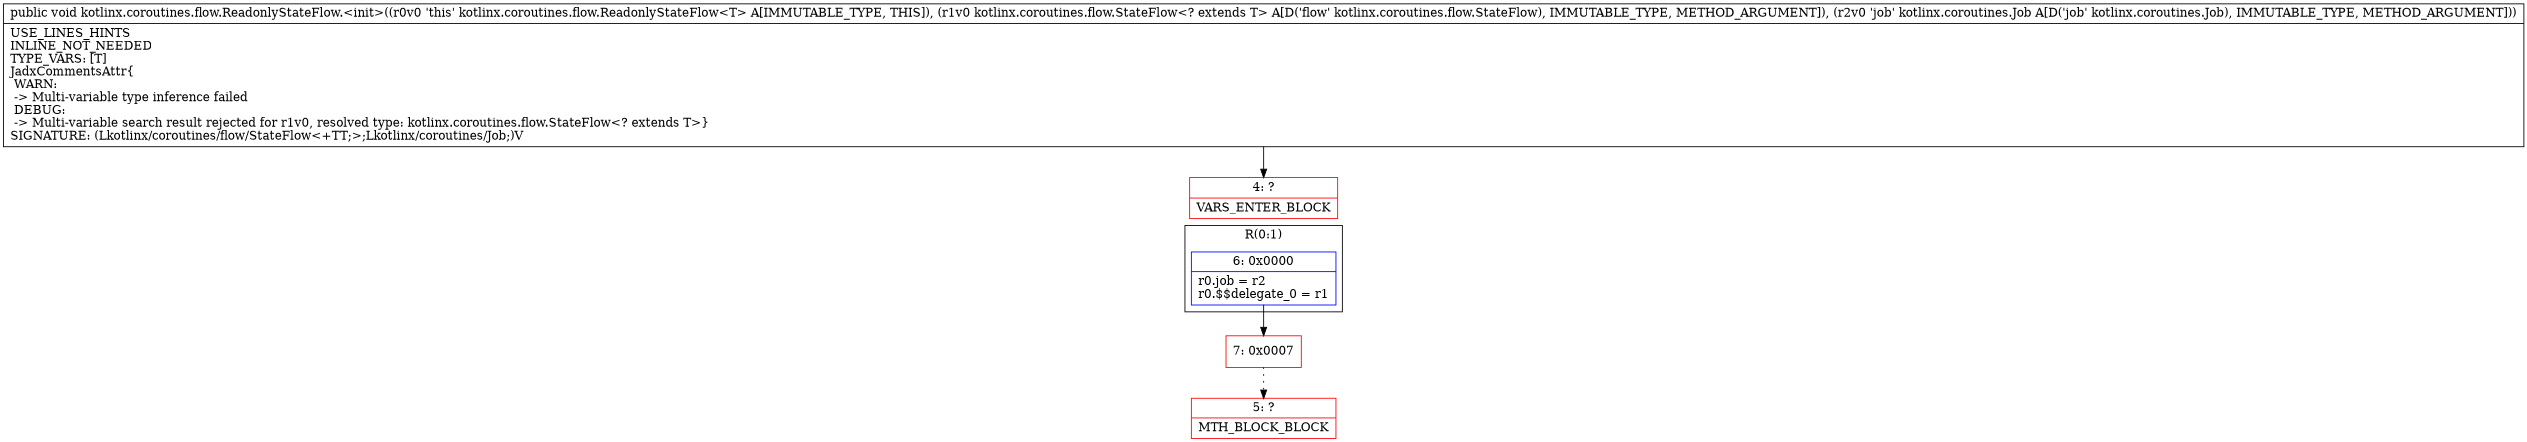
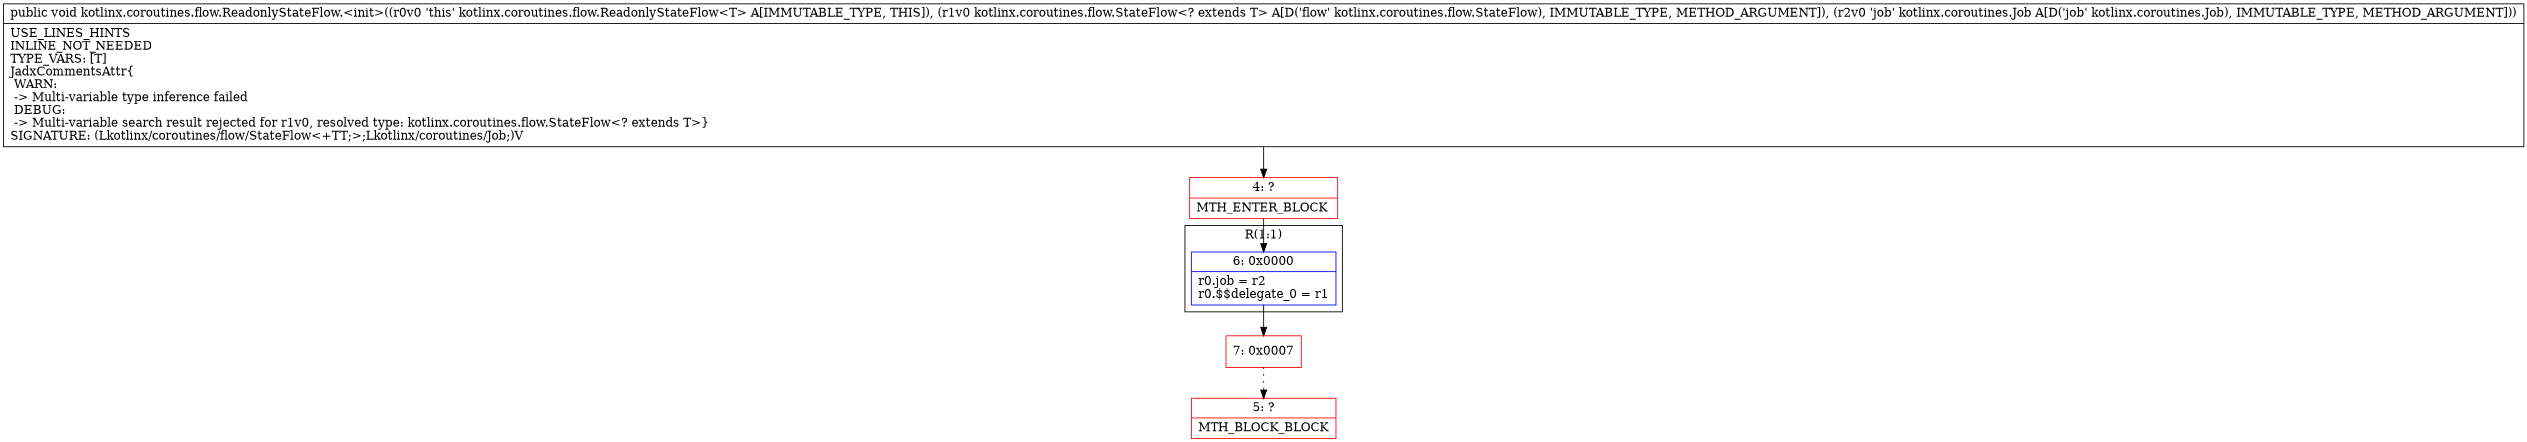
(1264, 208) -> (1262, 208)
none -> (1264, 231)
(1264, 235) -> (1264, 235)
